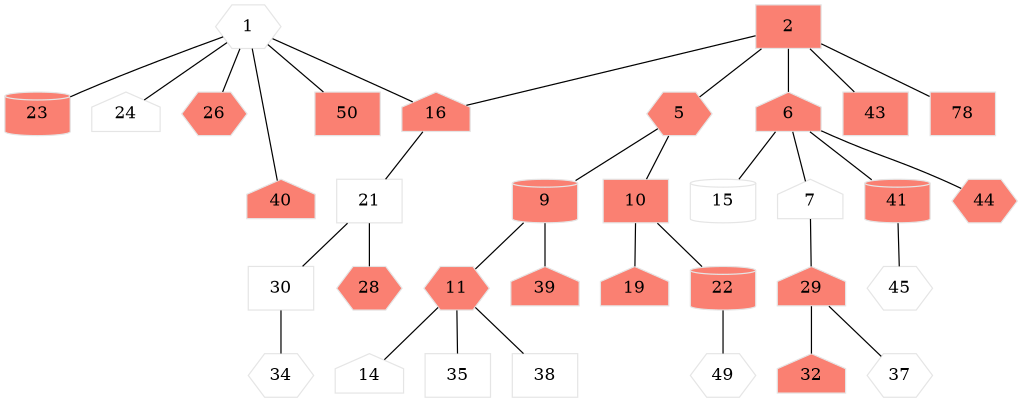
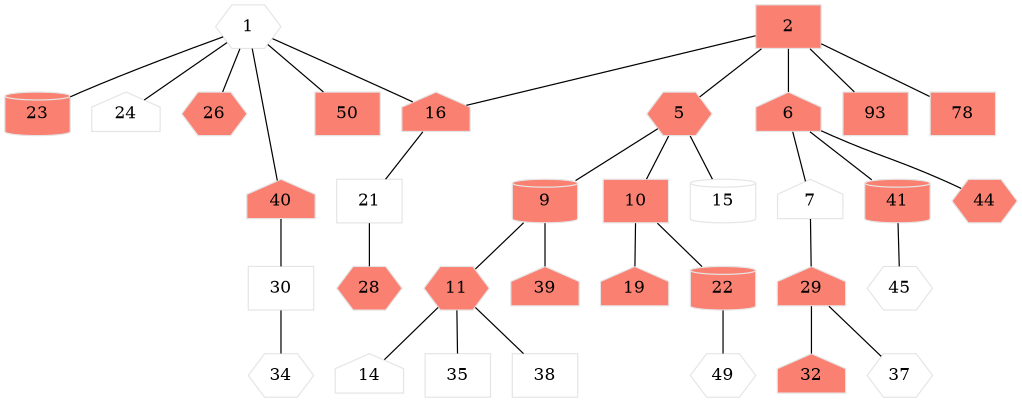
(876, 114) -> (876, 114)
(757, 156) -> (701, 158)
(325, 245) -> (281, 243)
